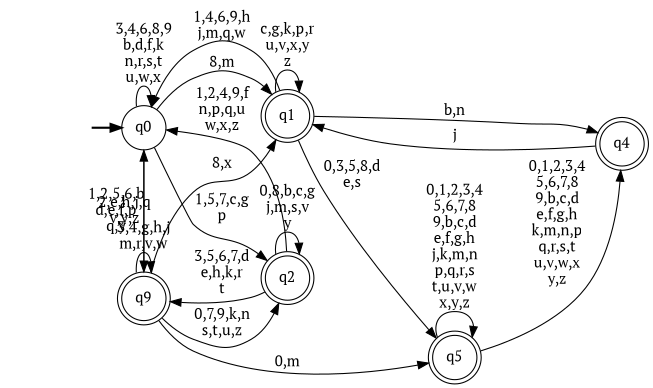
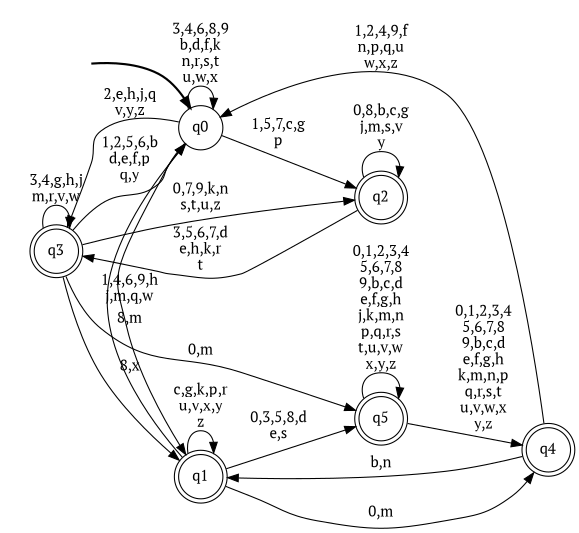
(455, 111) -> (381, 513)
(455, 136) -> (381, 463)
(266, 171) -> (479, 144)
(144, 298) -> (56, 251)
